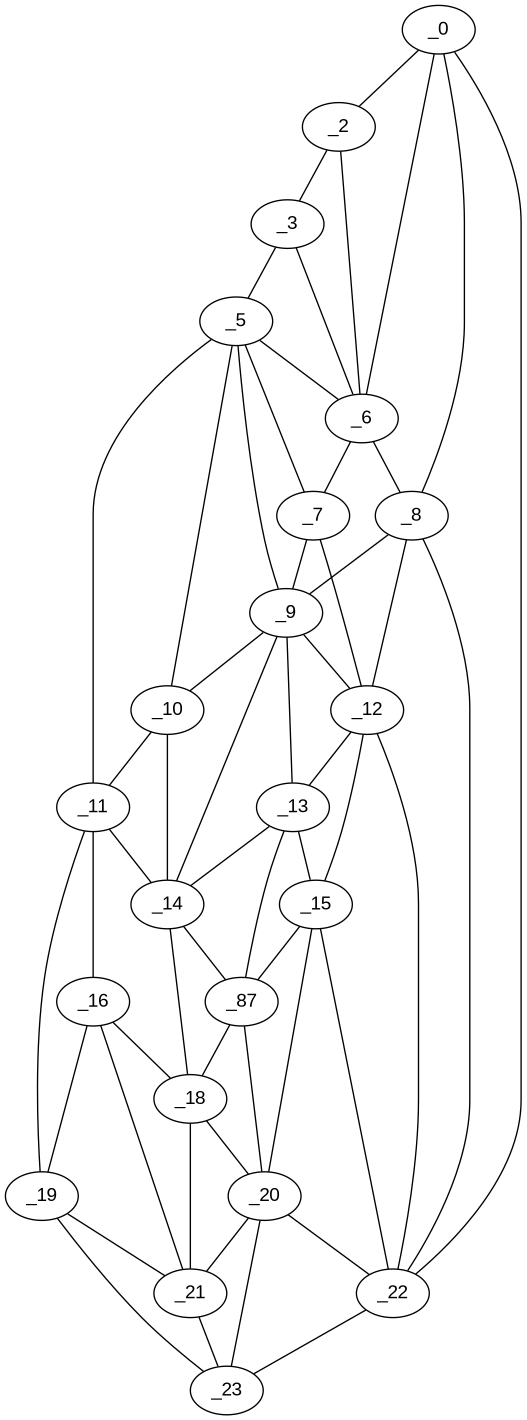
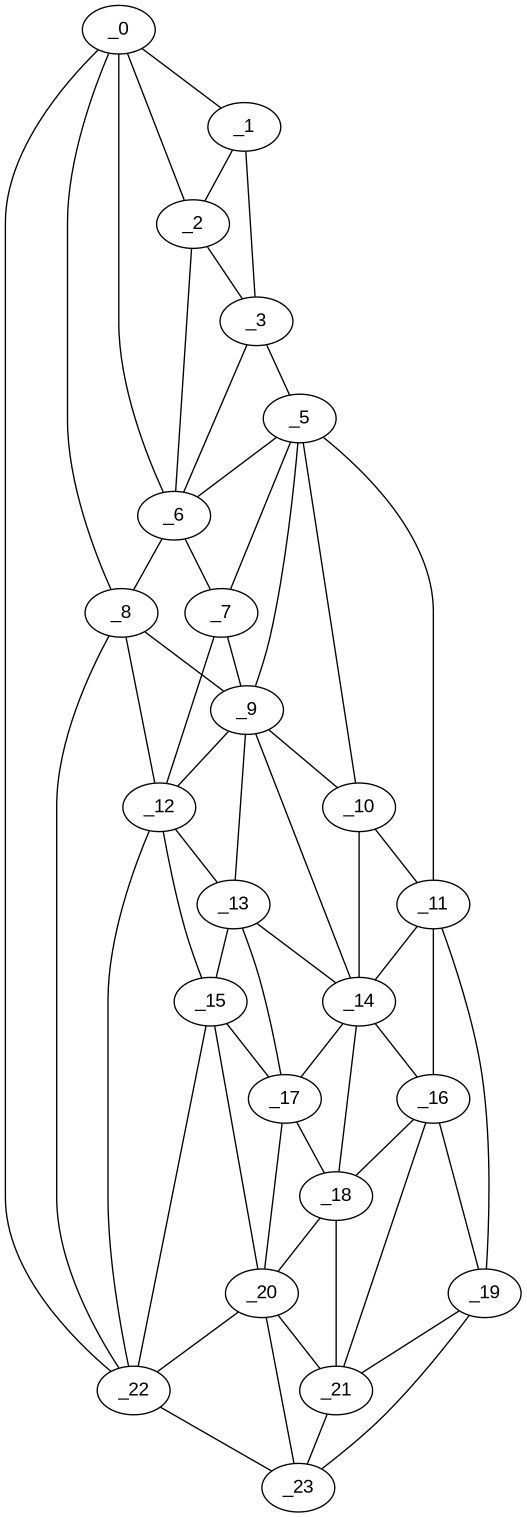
none -> (244, 127)
(242, 1002) -> (285, 1099)
none -> (396, 1050)
